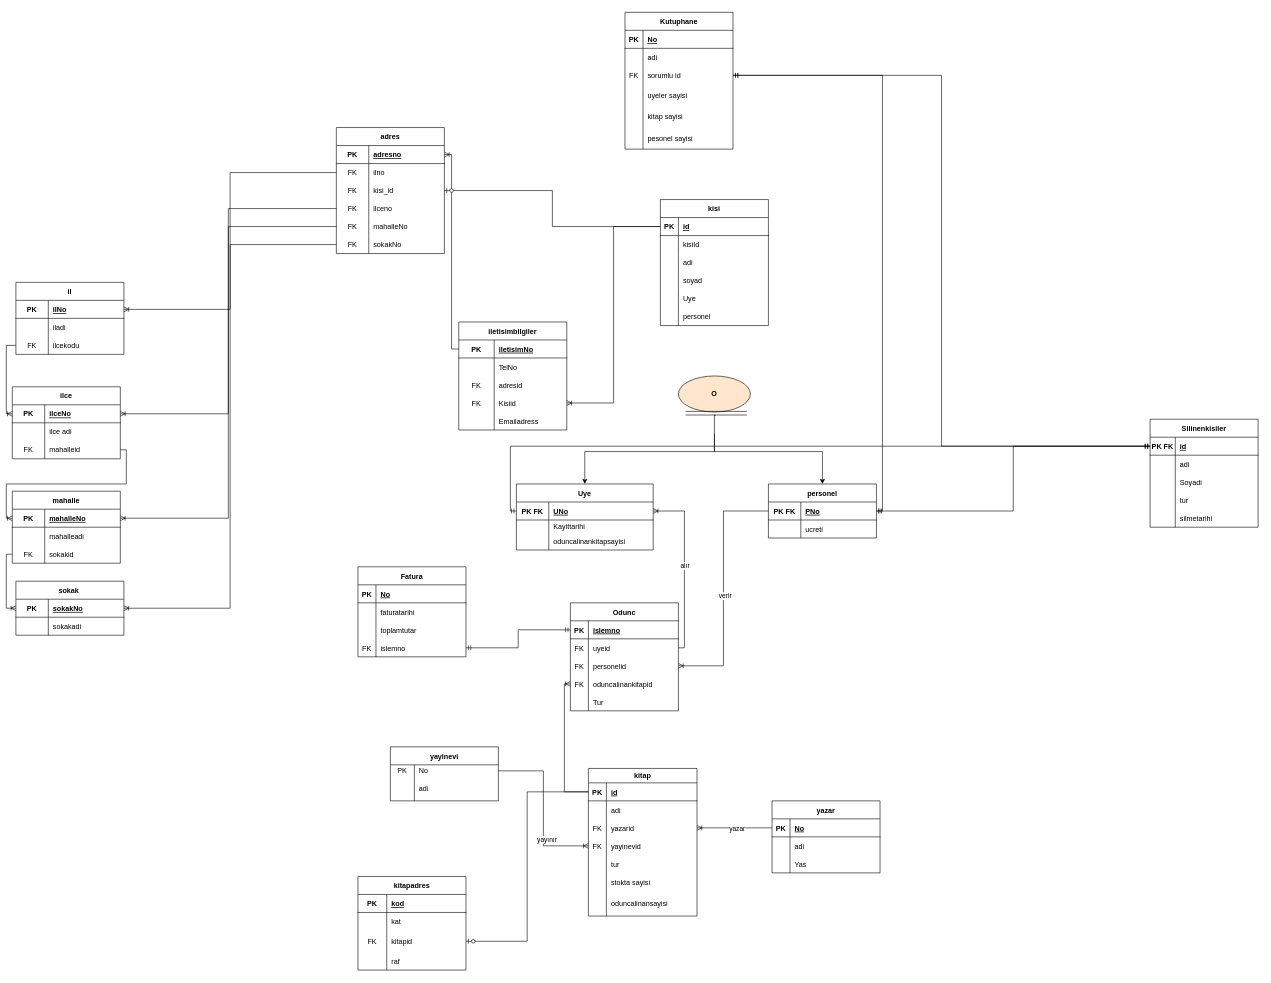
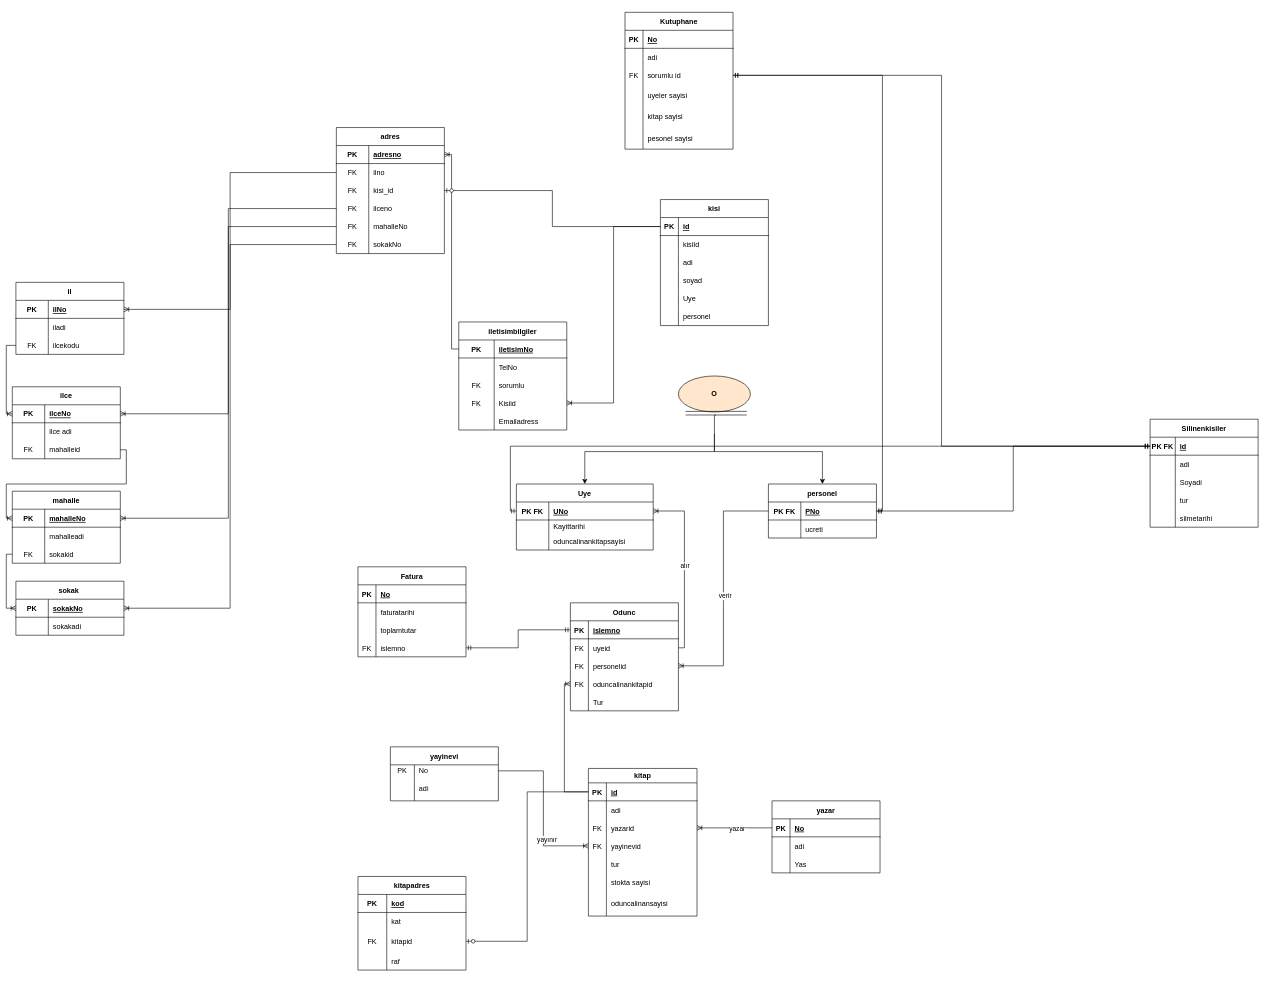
(512, 385) -> (512, 385)
